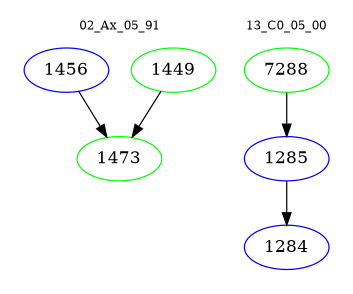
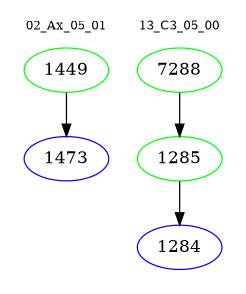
(120, 26) -> (66, 26)
(287, 26) -> (180, 26)
(66, 70) -> none
(119, 159) -> (66, 159)
(287, 159) -> (180, 159)
